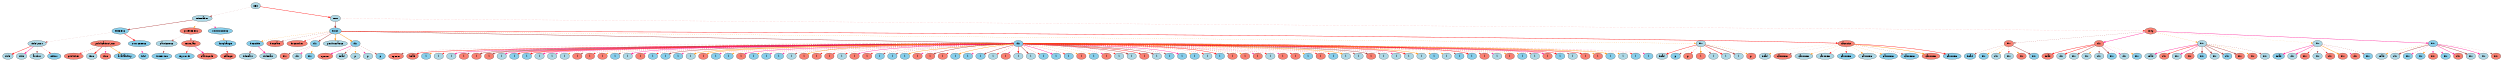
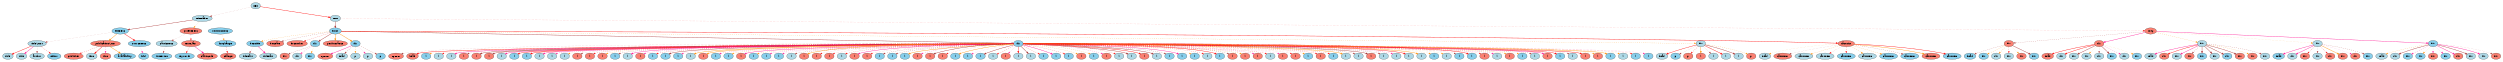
(210, 24) -> none
none -> (114, 37)
(335, 44) -> (335, 44)
